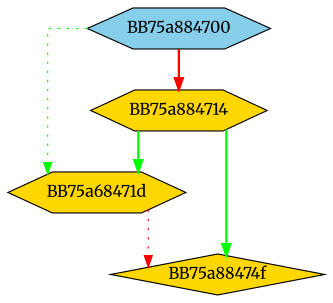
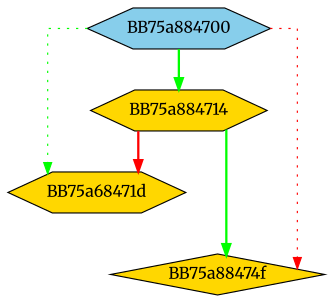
(179, 64) -> (179, 64)
(138, 146) -> (138, 146)
(148, 233) -> (297, 129)
